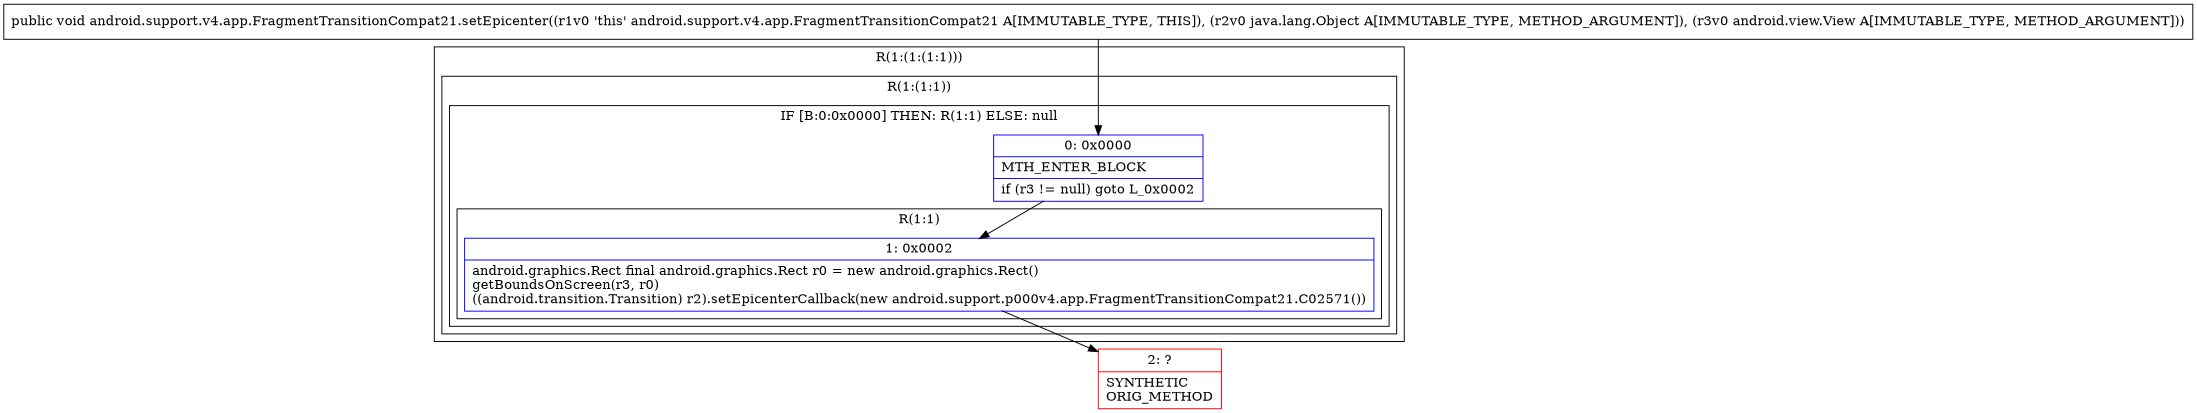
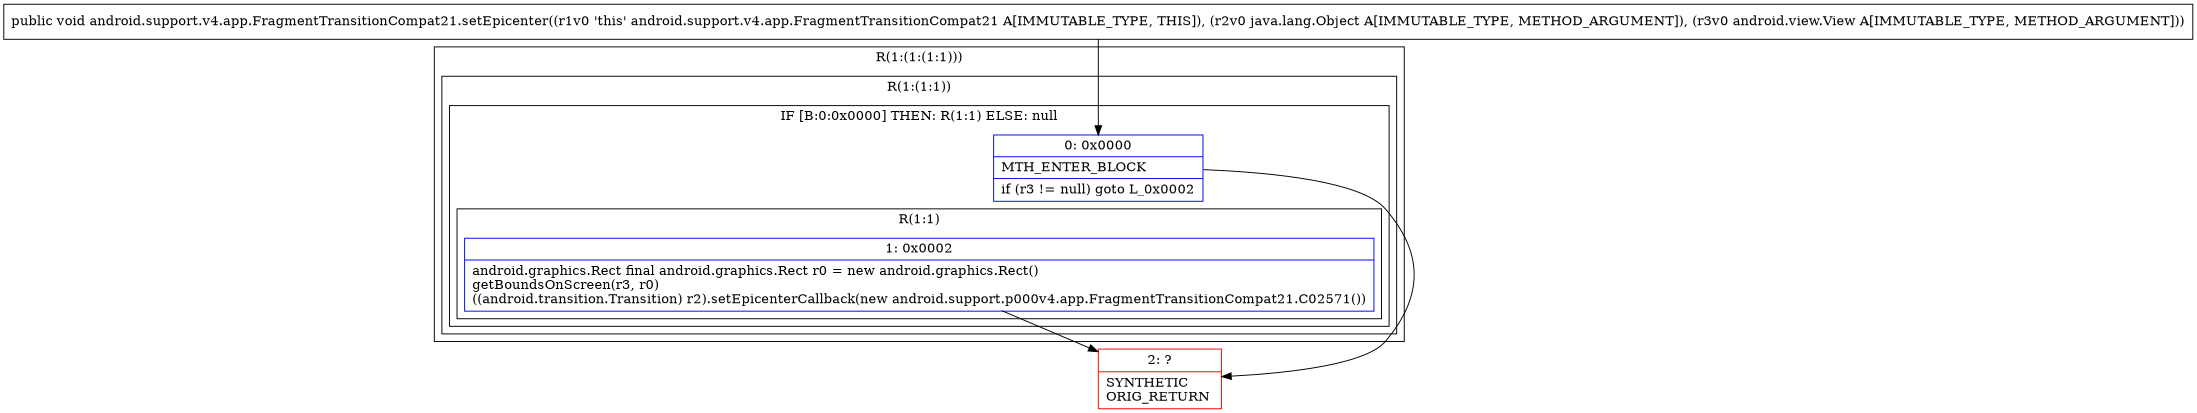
(1016, 217) -> (1413, 261)
(1160, 397) -> (1158, 397)
